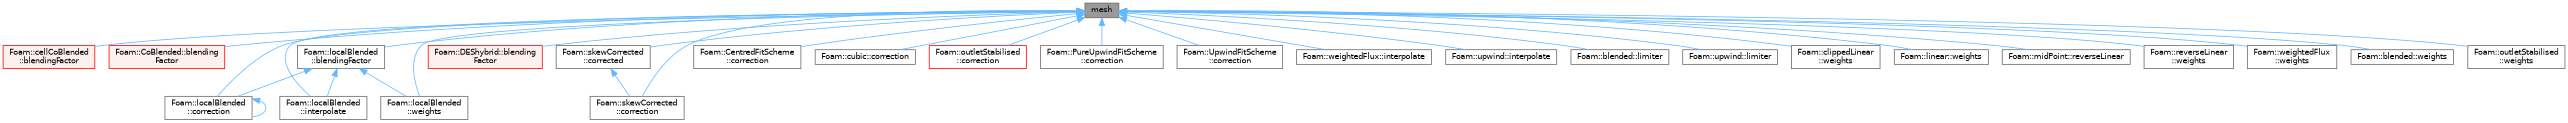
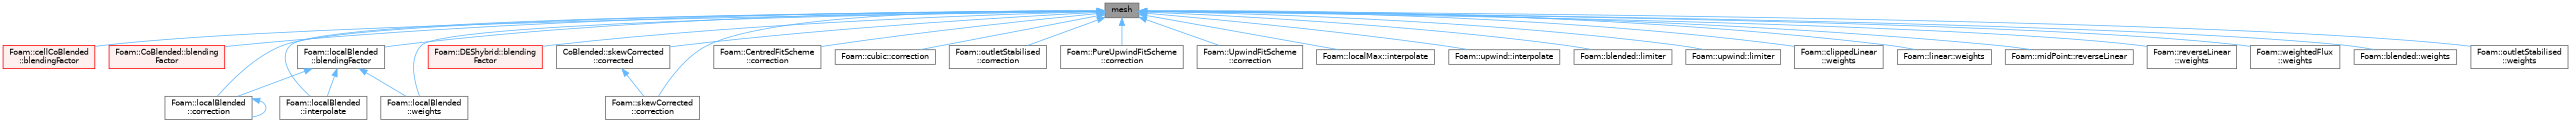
(603, 57) -> (613, 57)
(978, 57) -> (998, 57)
(1364, 57) -> (1376, 57)
